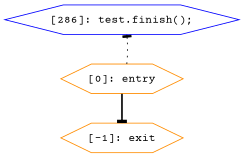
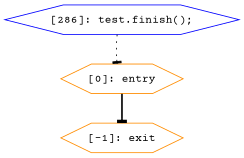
(127, 51) -> (116, 47)
